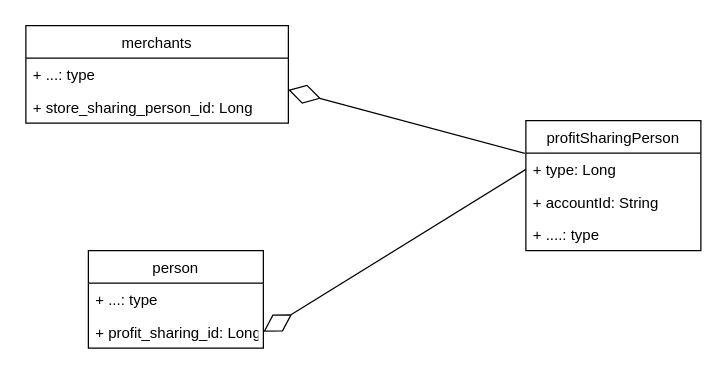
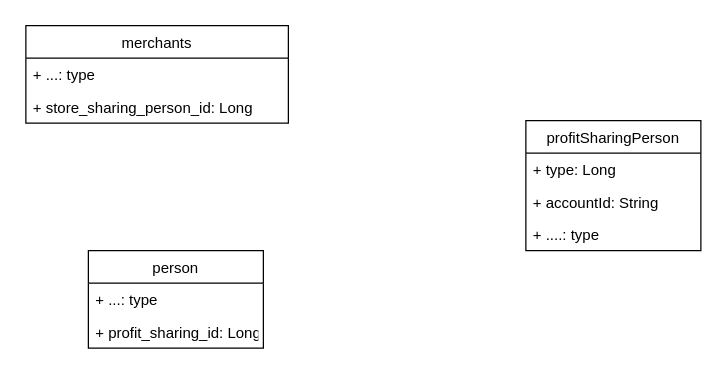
(421, 126) -> none
(408, 242) -> none
